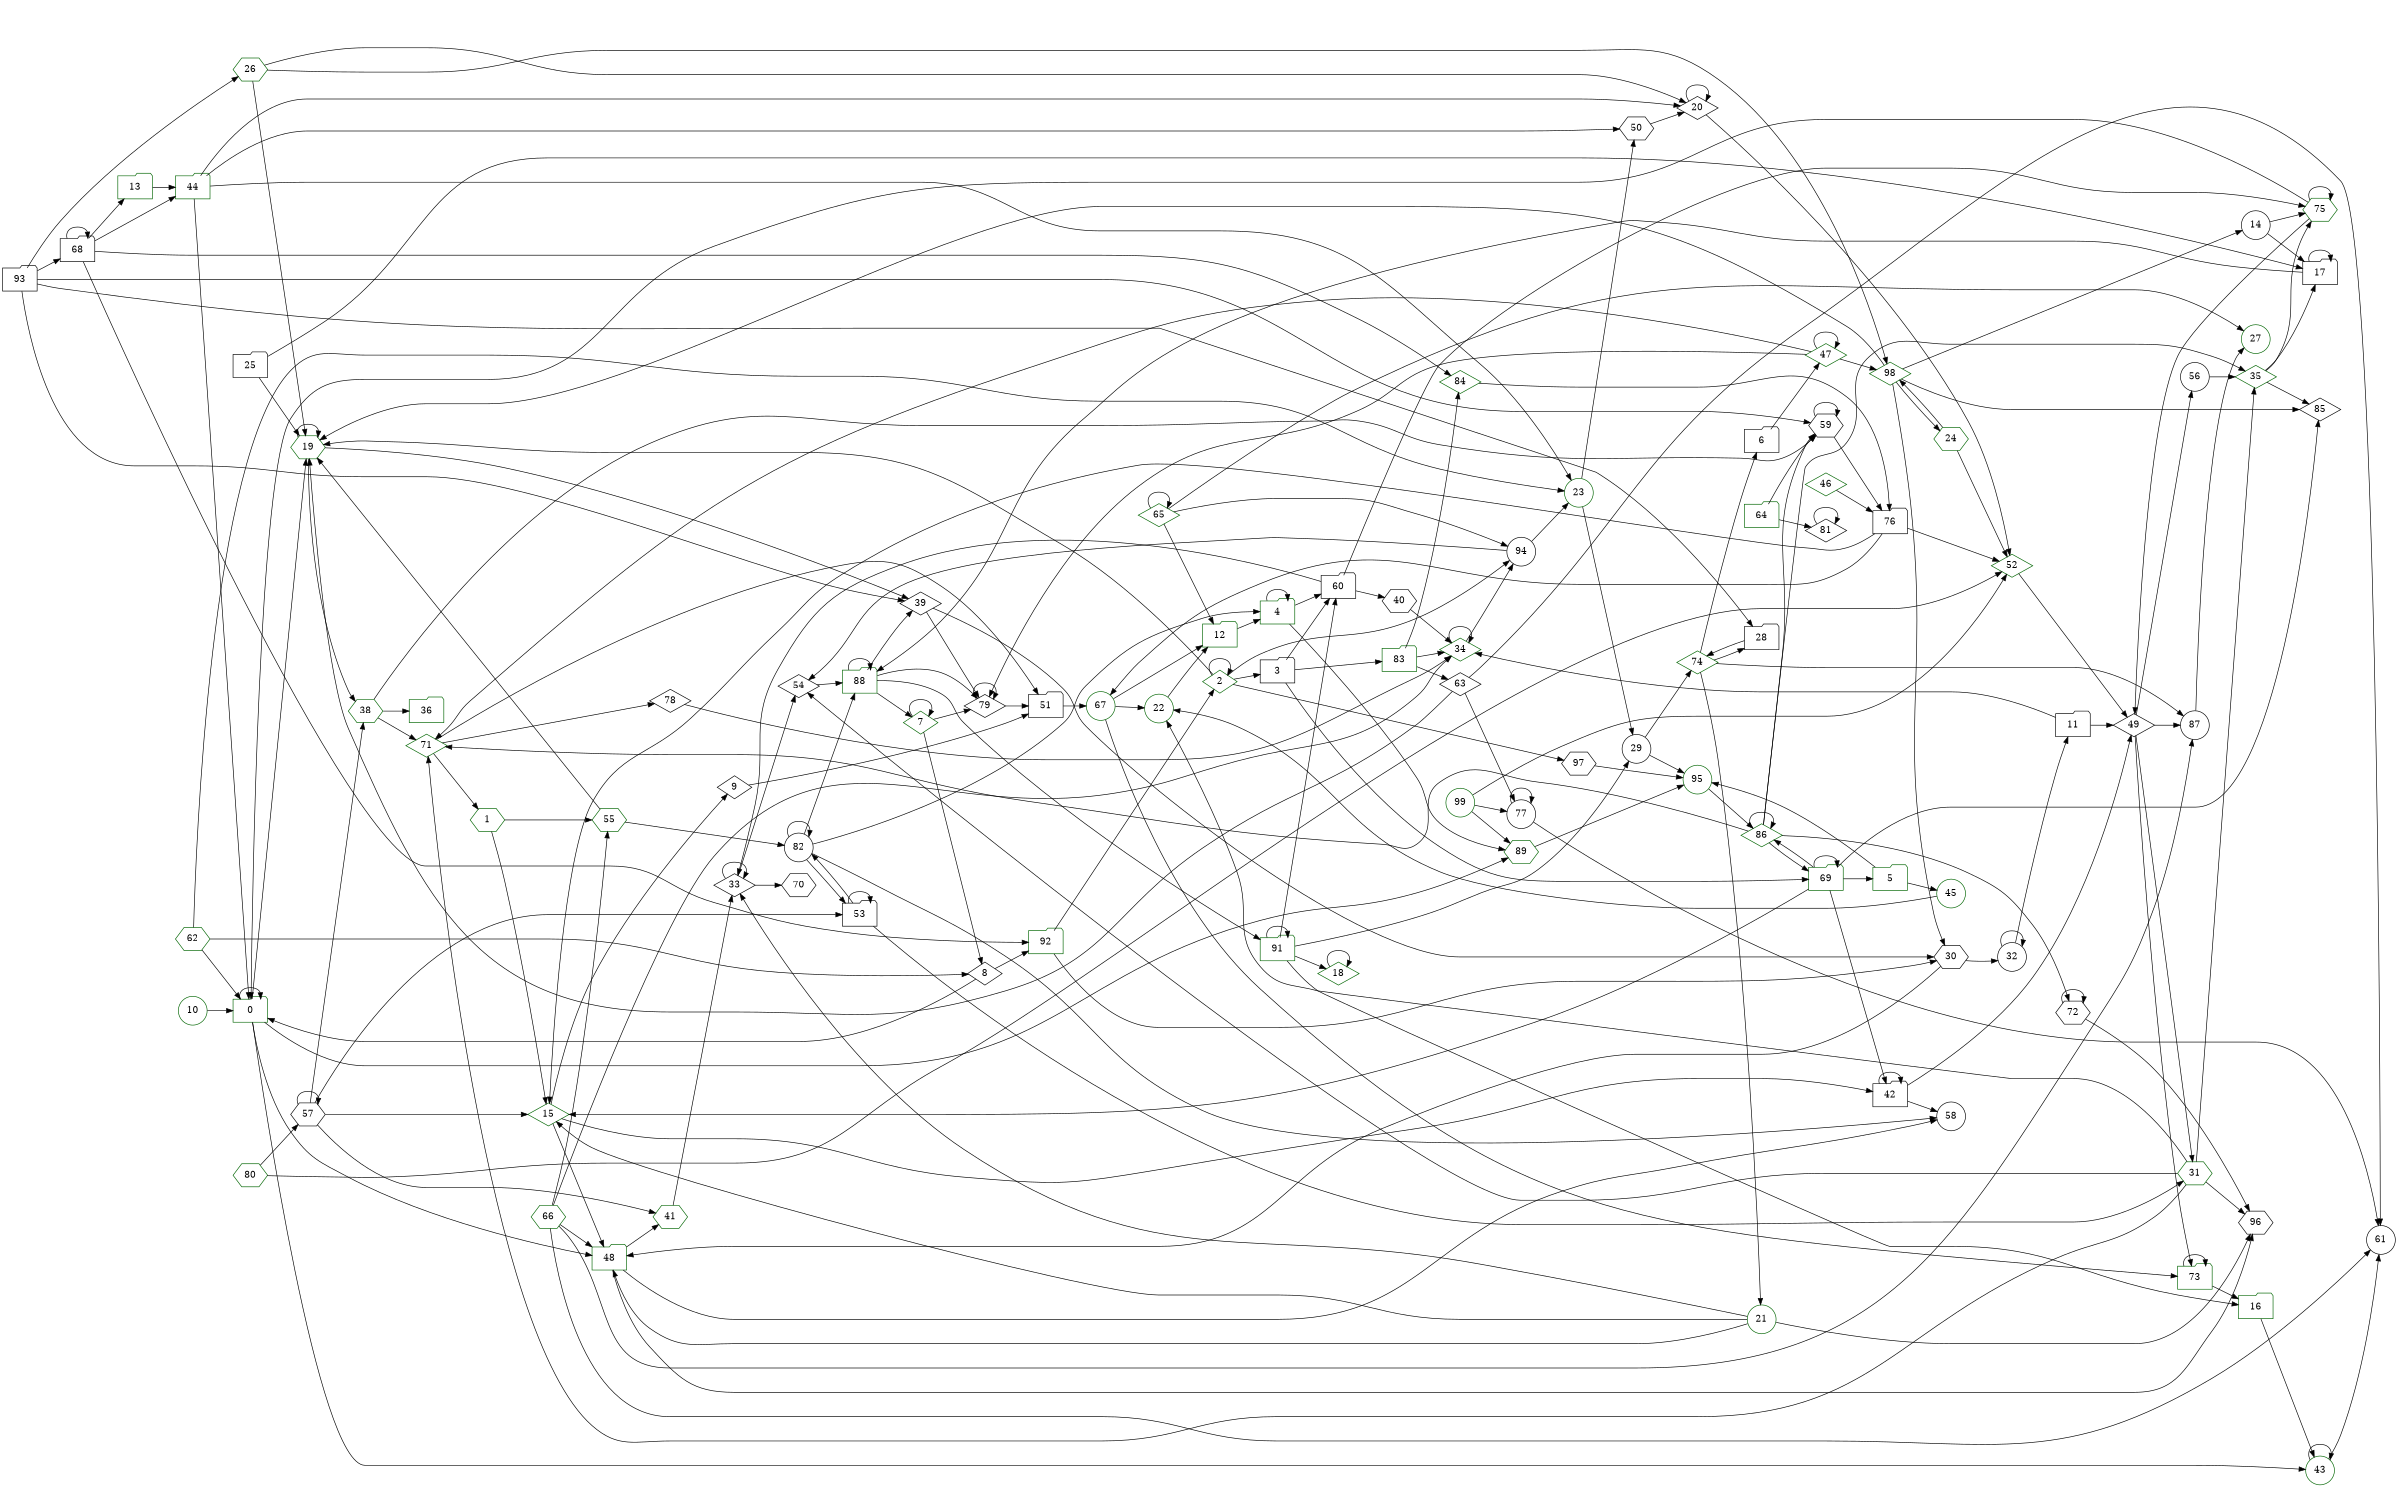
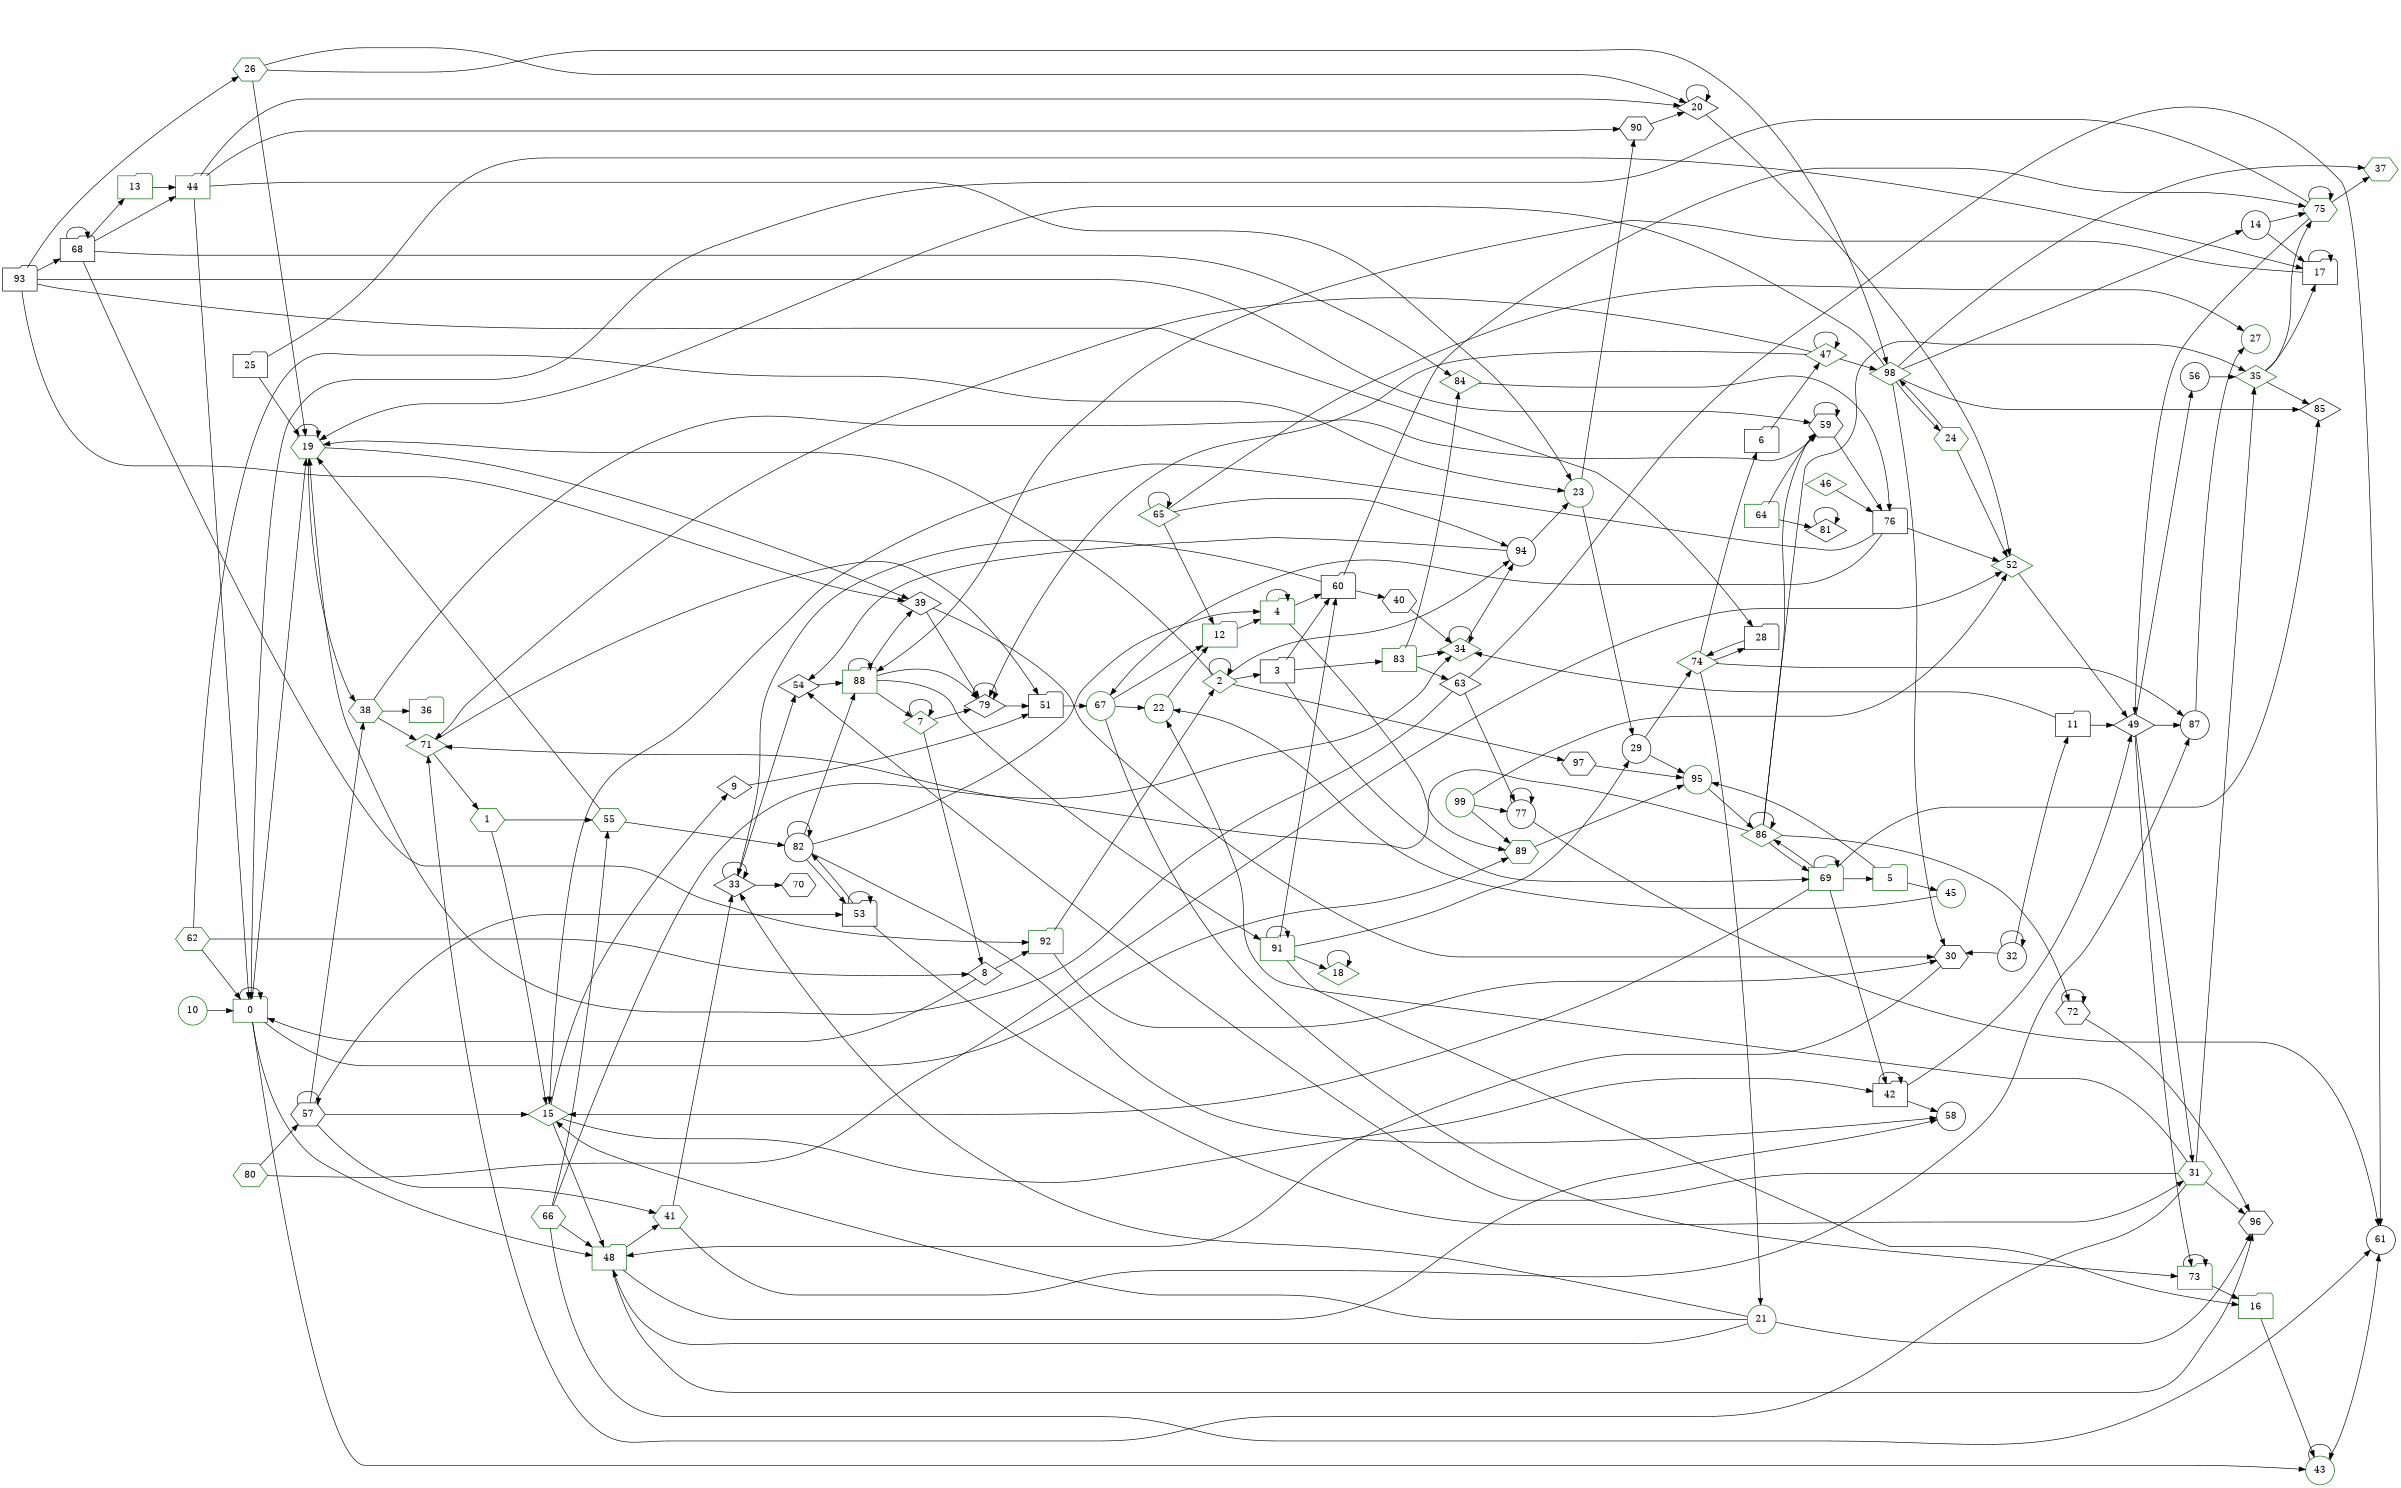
(1636, 128) -> (1636, 128)
none -> (2381, 169)
(670, 701) -> none
(1979, 961) -> (1985, 953)
(1510, 1368) -> (1511, 1275)
